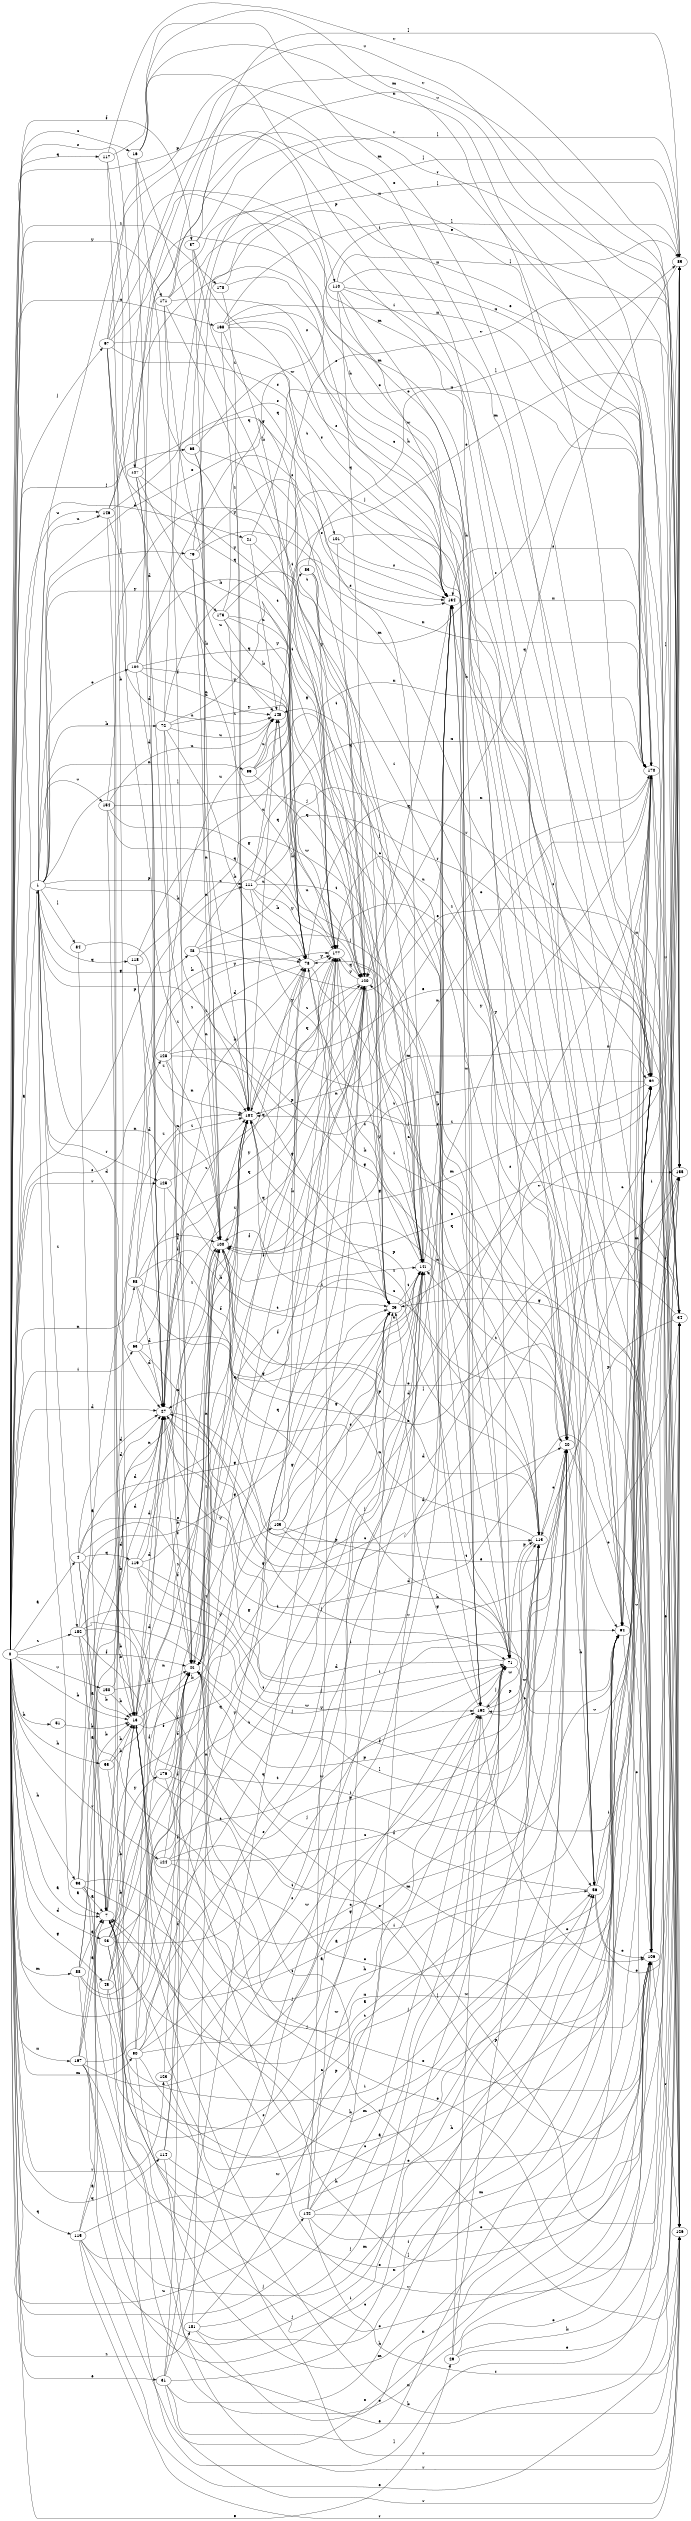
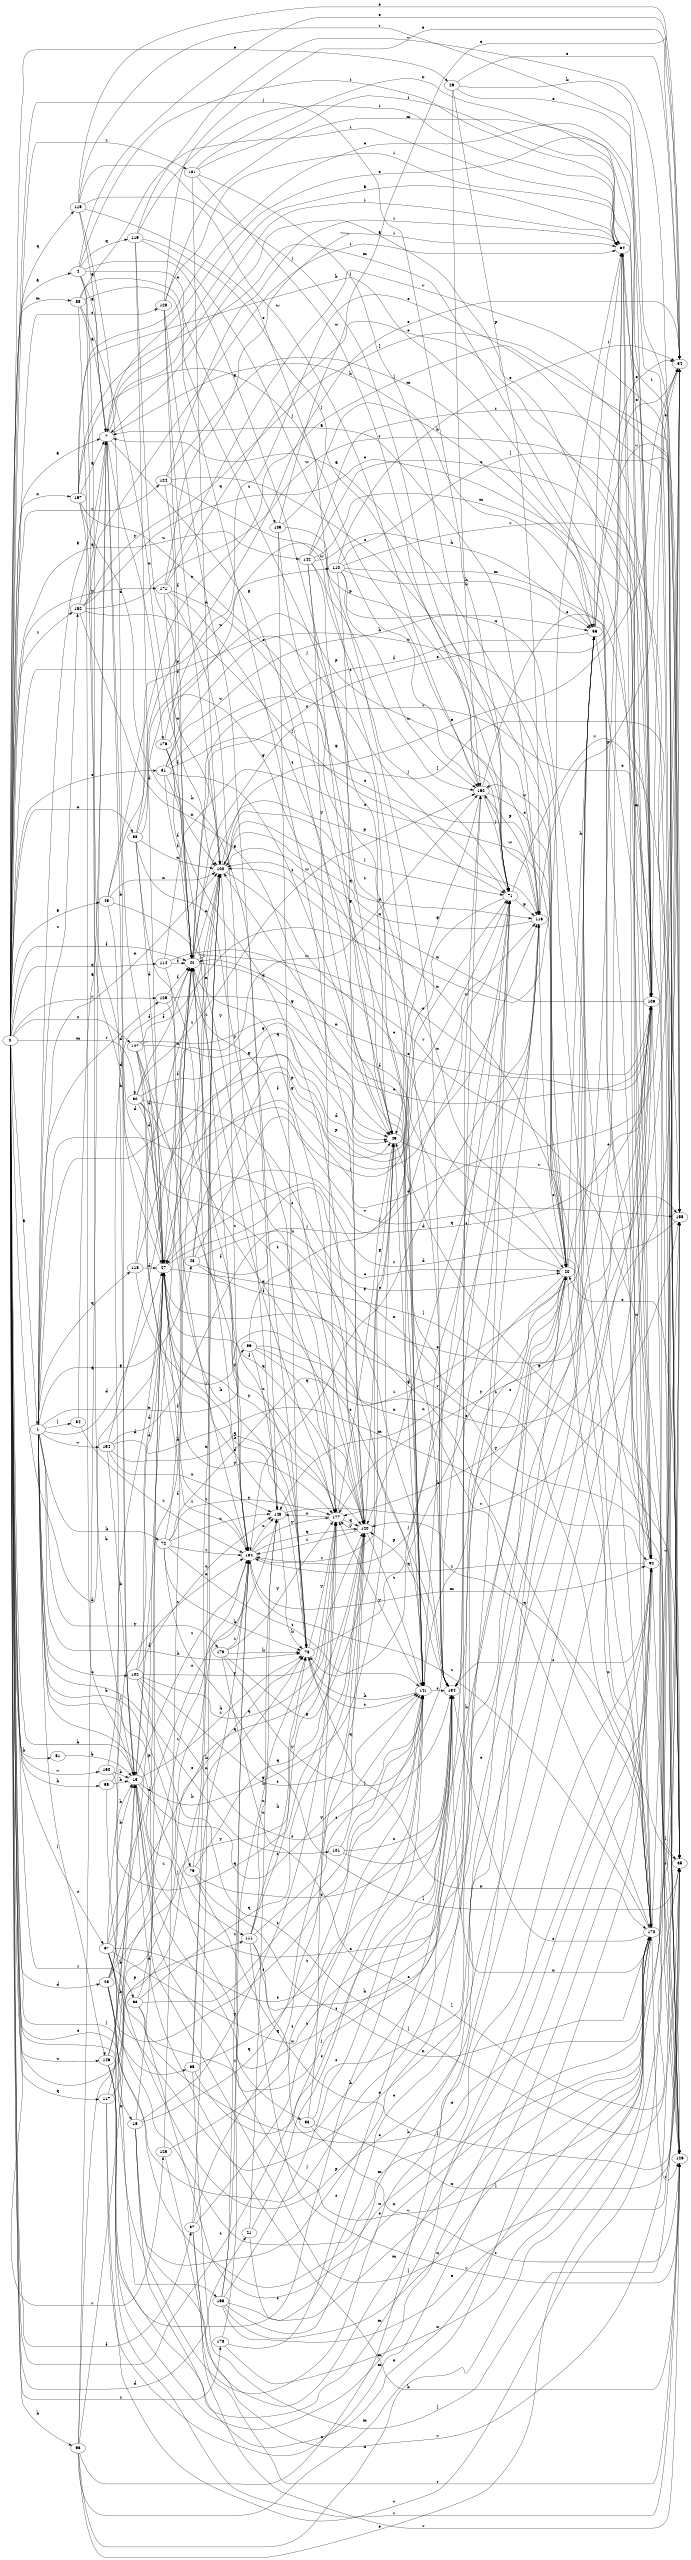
none -> (185, 819)
none -> (664, 1198)
